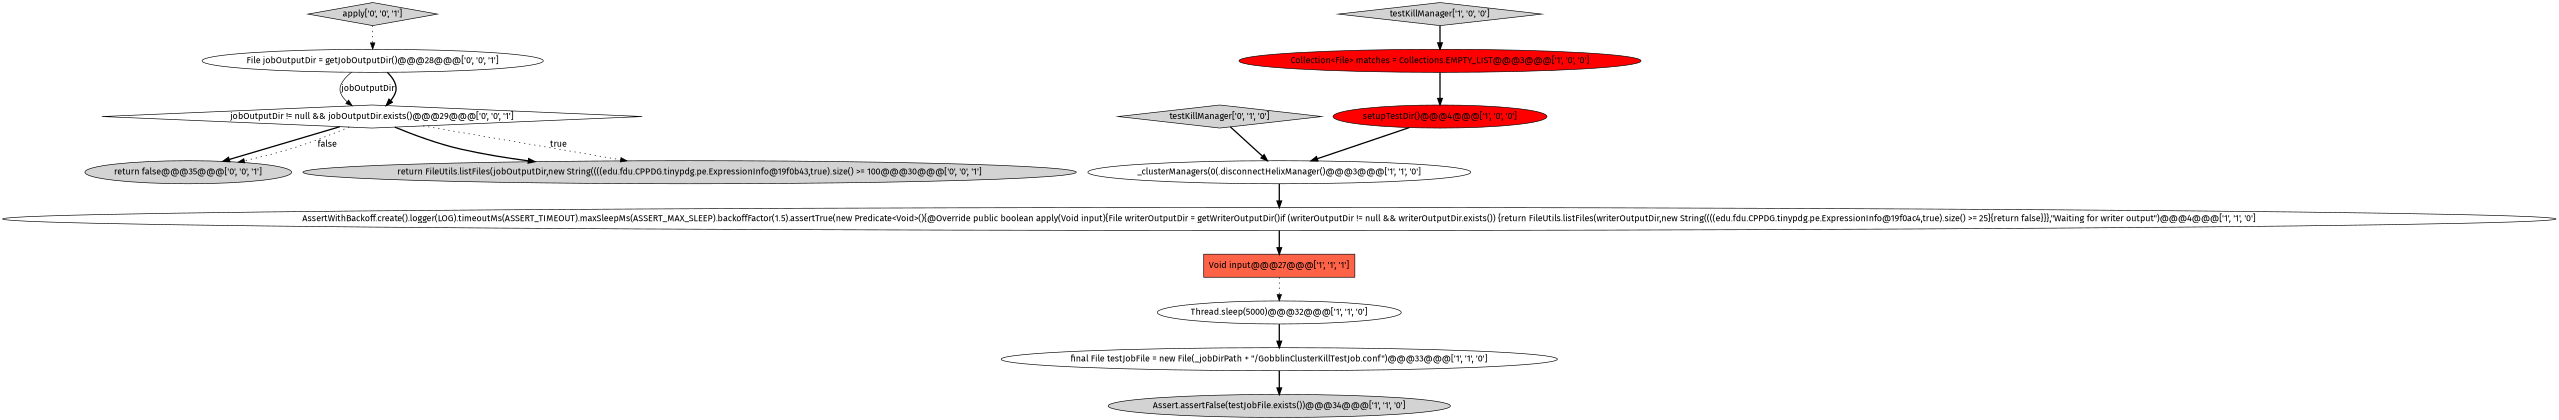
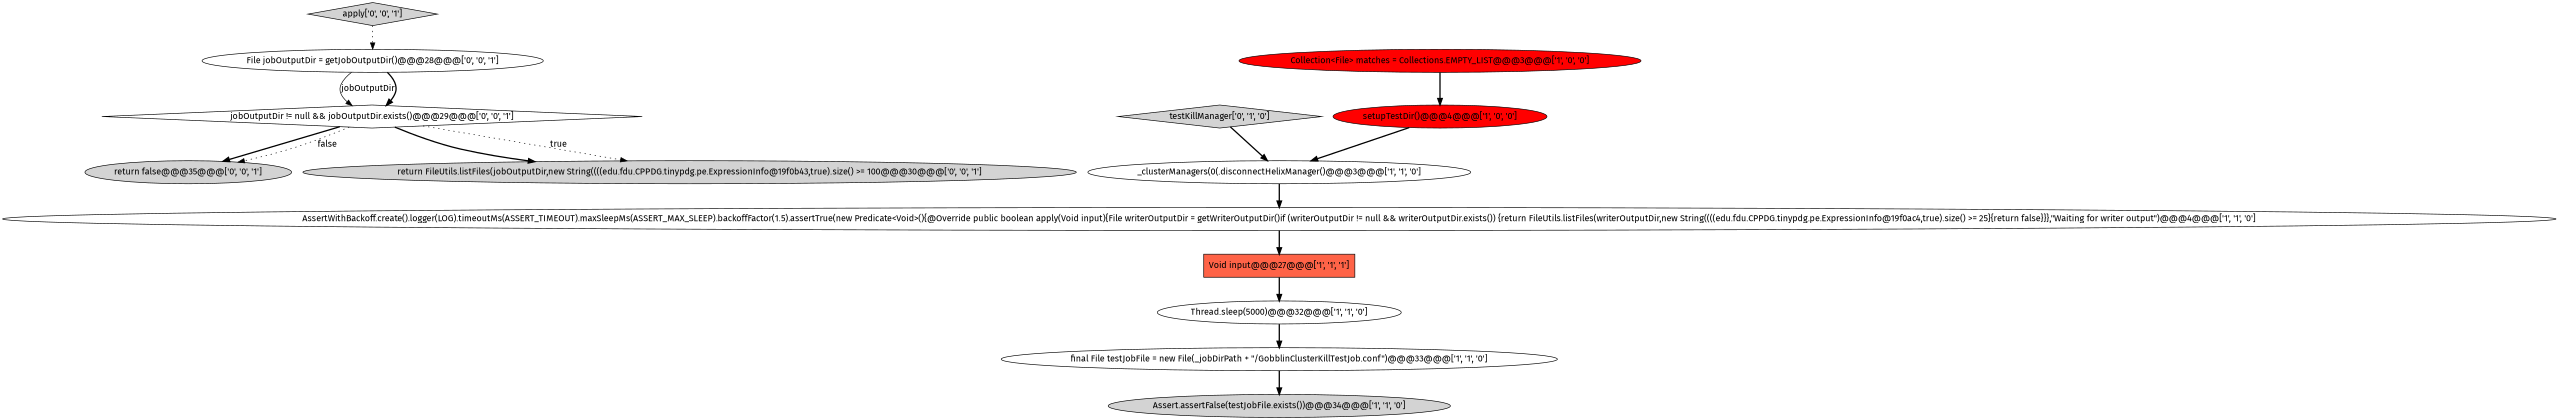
(1440, 14) -> none
(1279, 286) -> (1279, 286)
